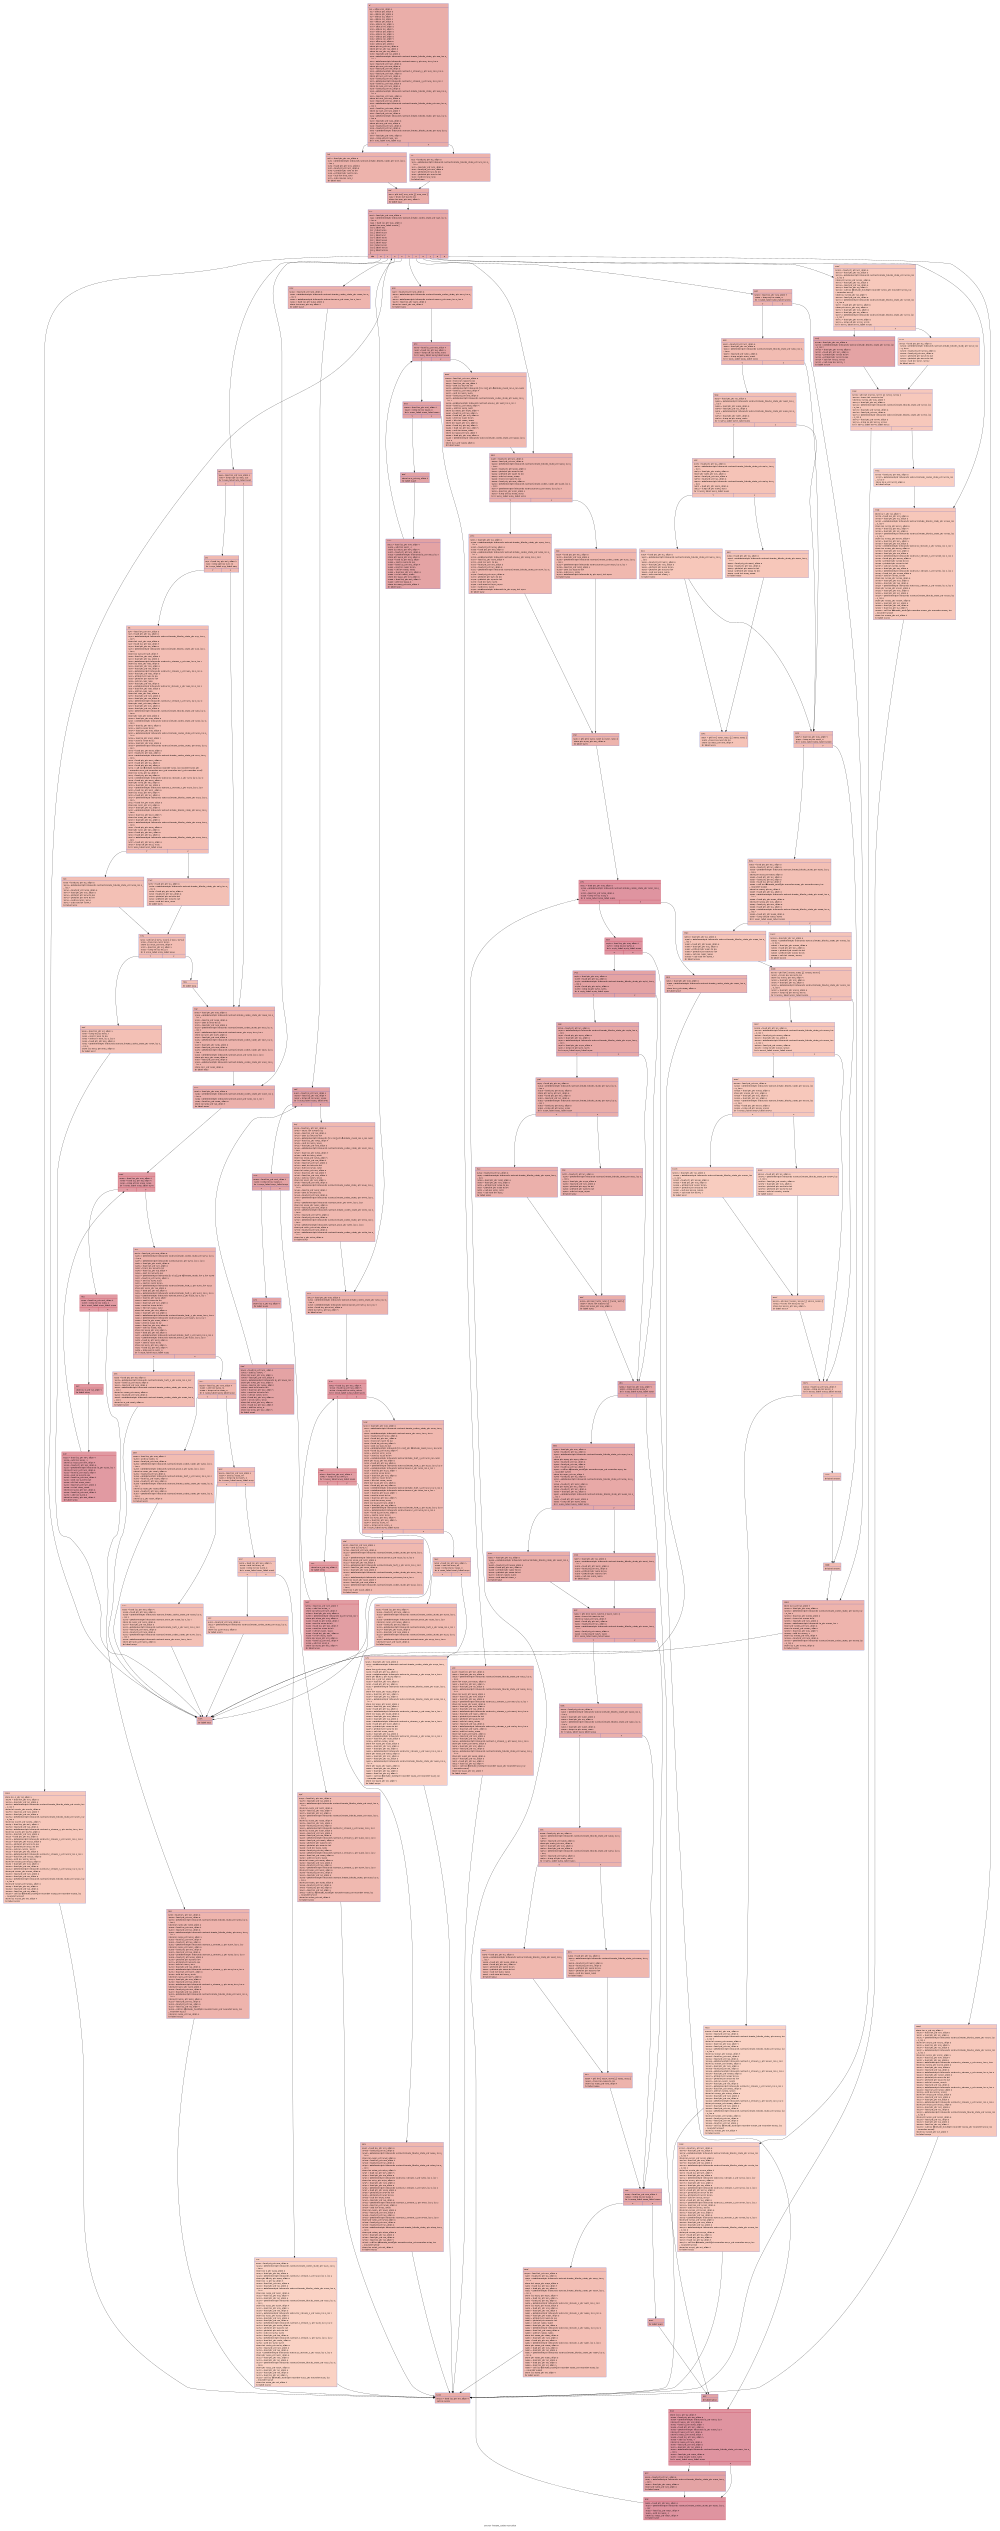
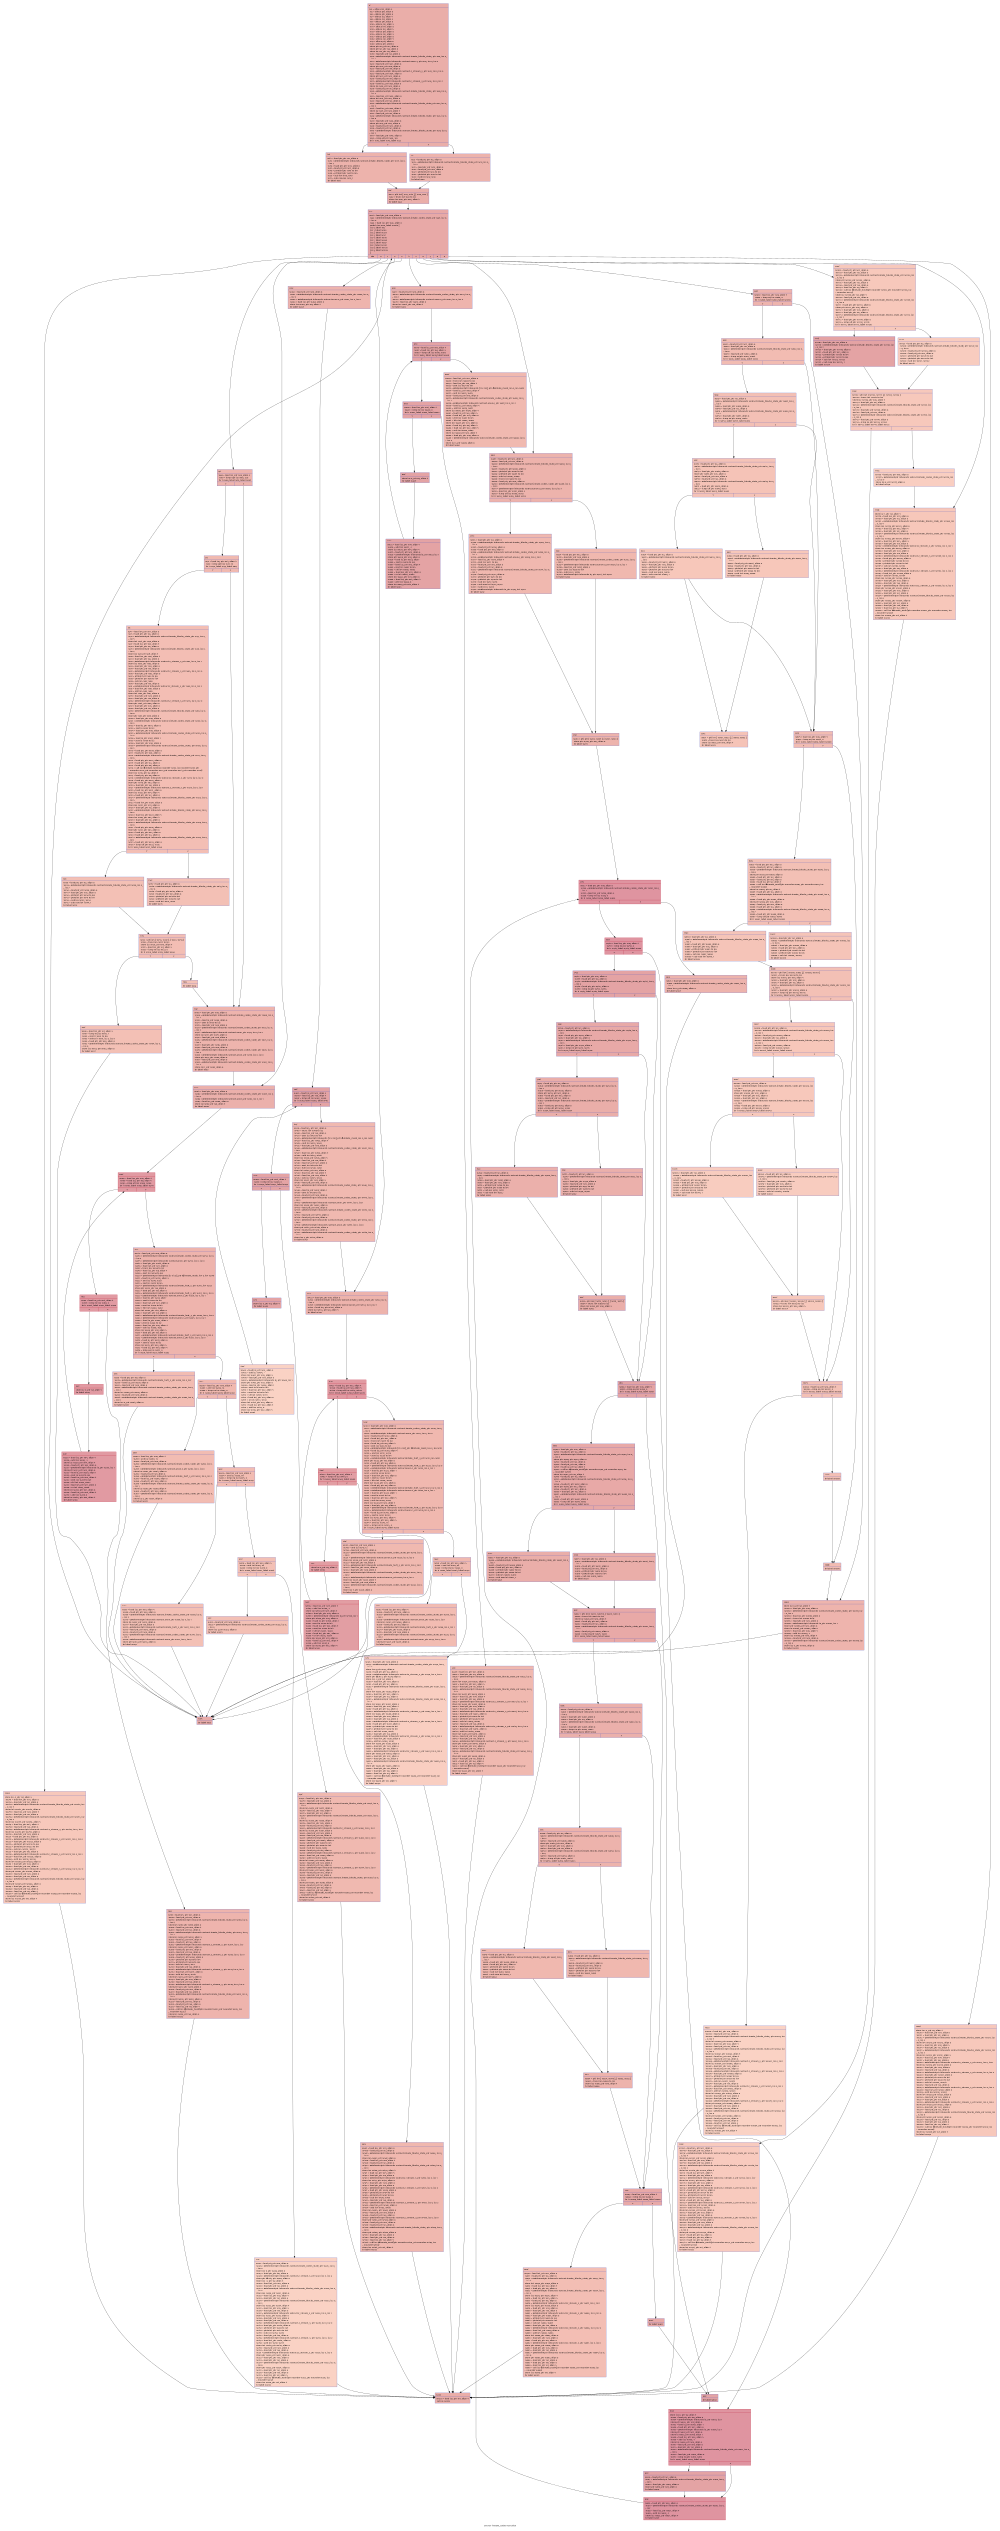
(267, 1389) -> (267, 1389)
